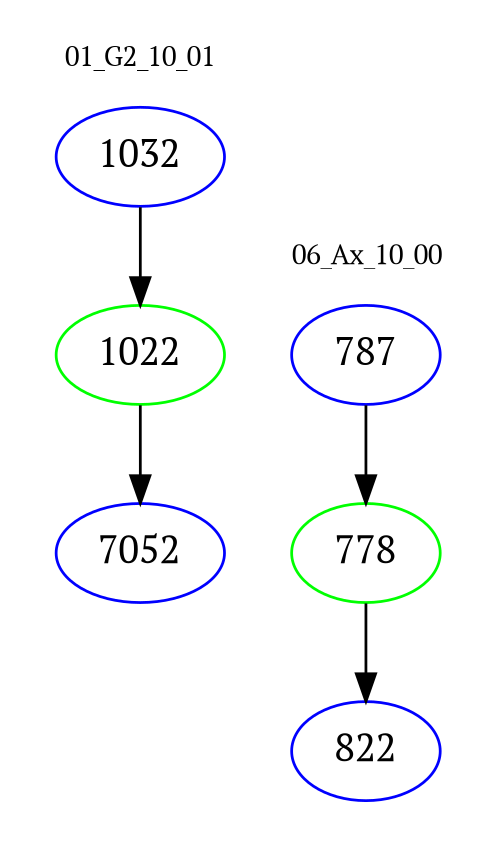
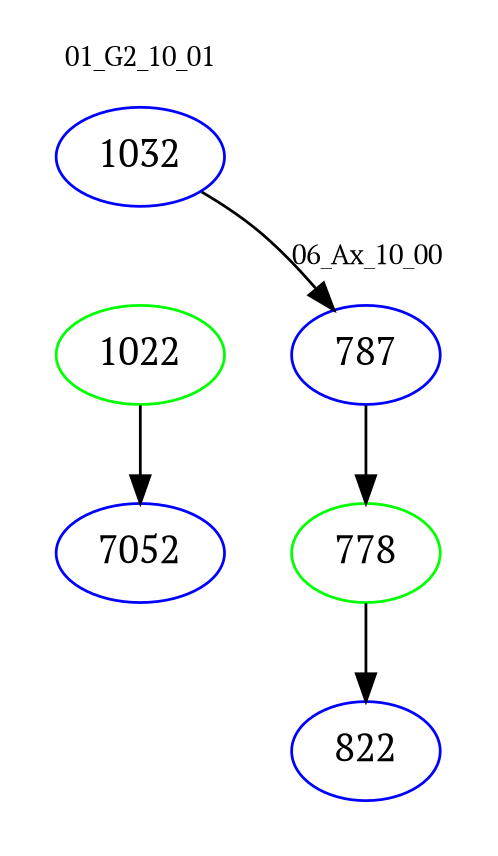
(140, 242) -> (287, 258)
